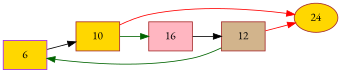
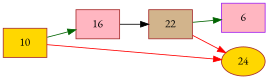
(243, 36) -> (171, 24)
(58, 47) -> none
(25, 55) -> (243, 18)
